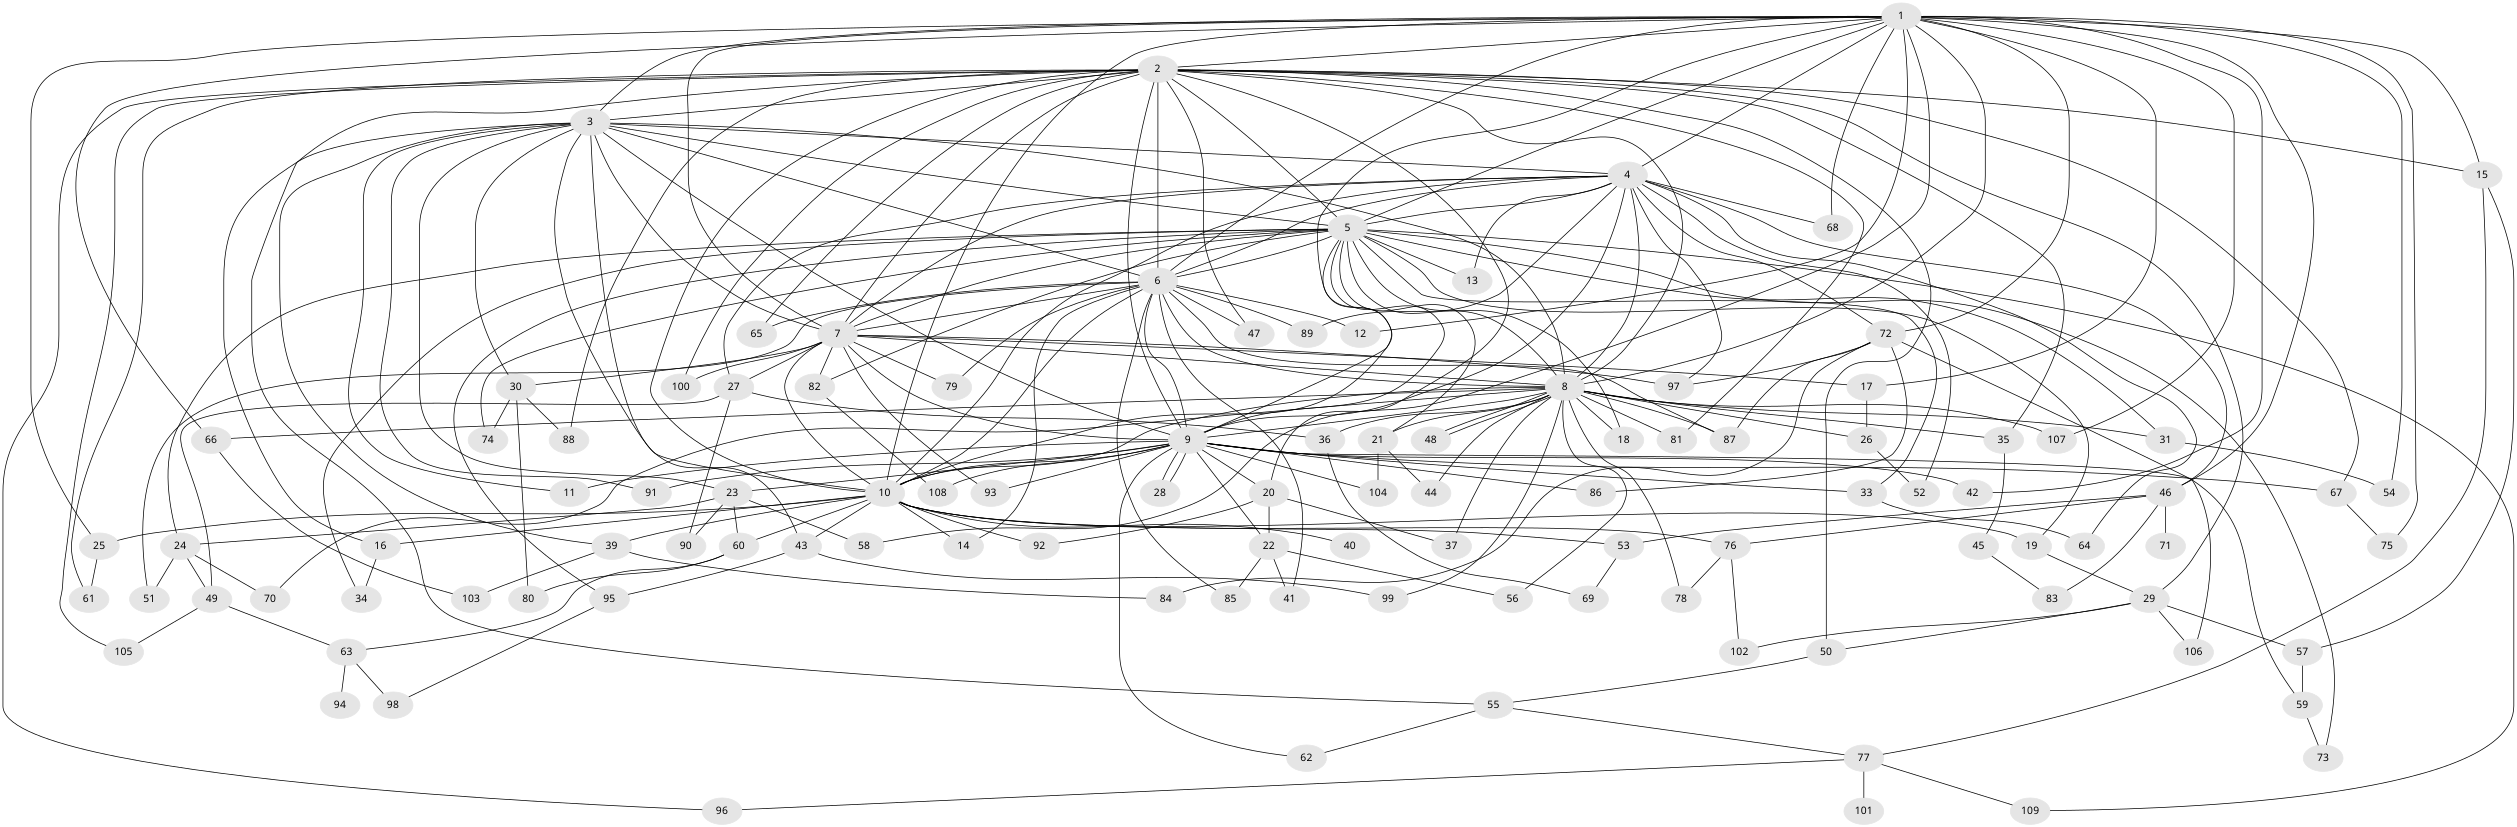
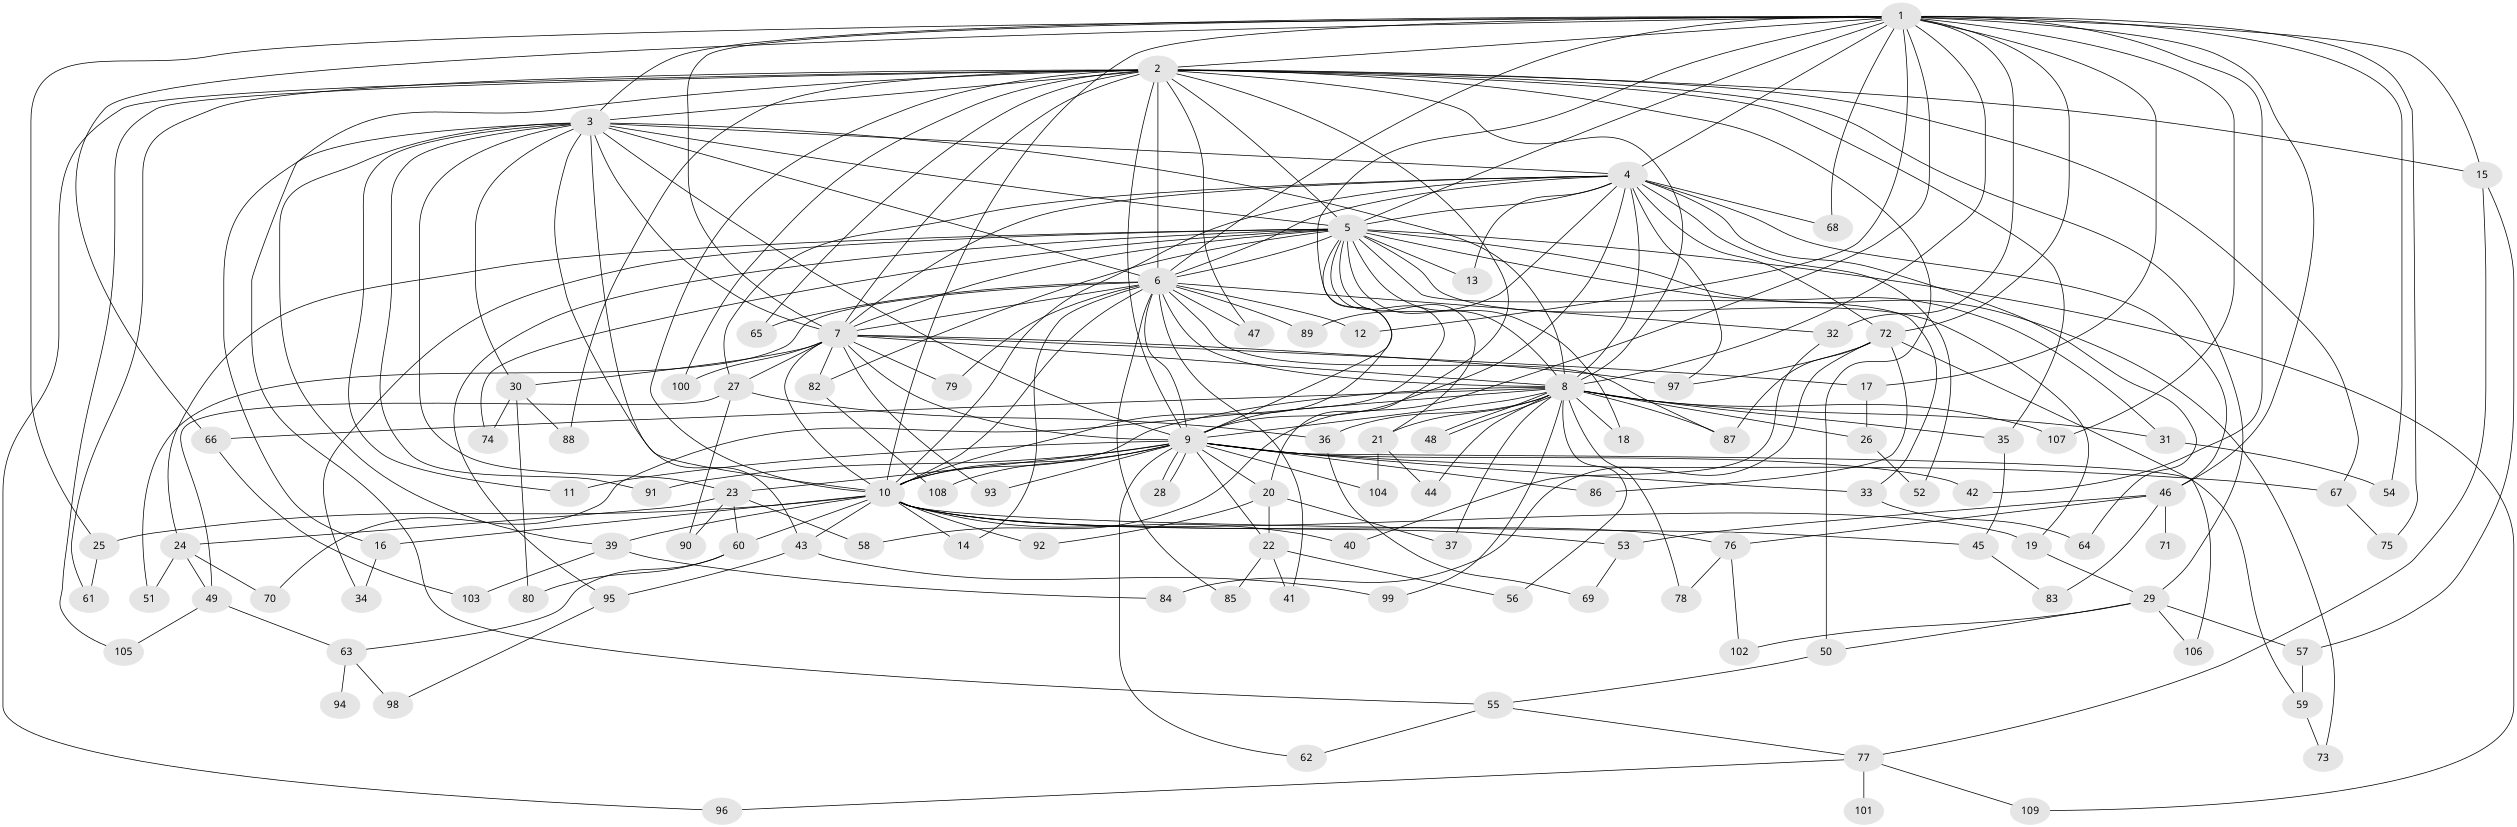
none -> (1833, 334)
(1677, 440) -> none
none -> (1429, 528)
